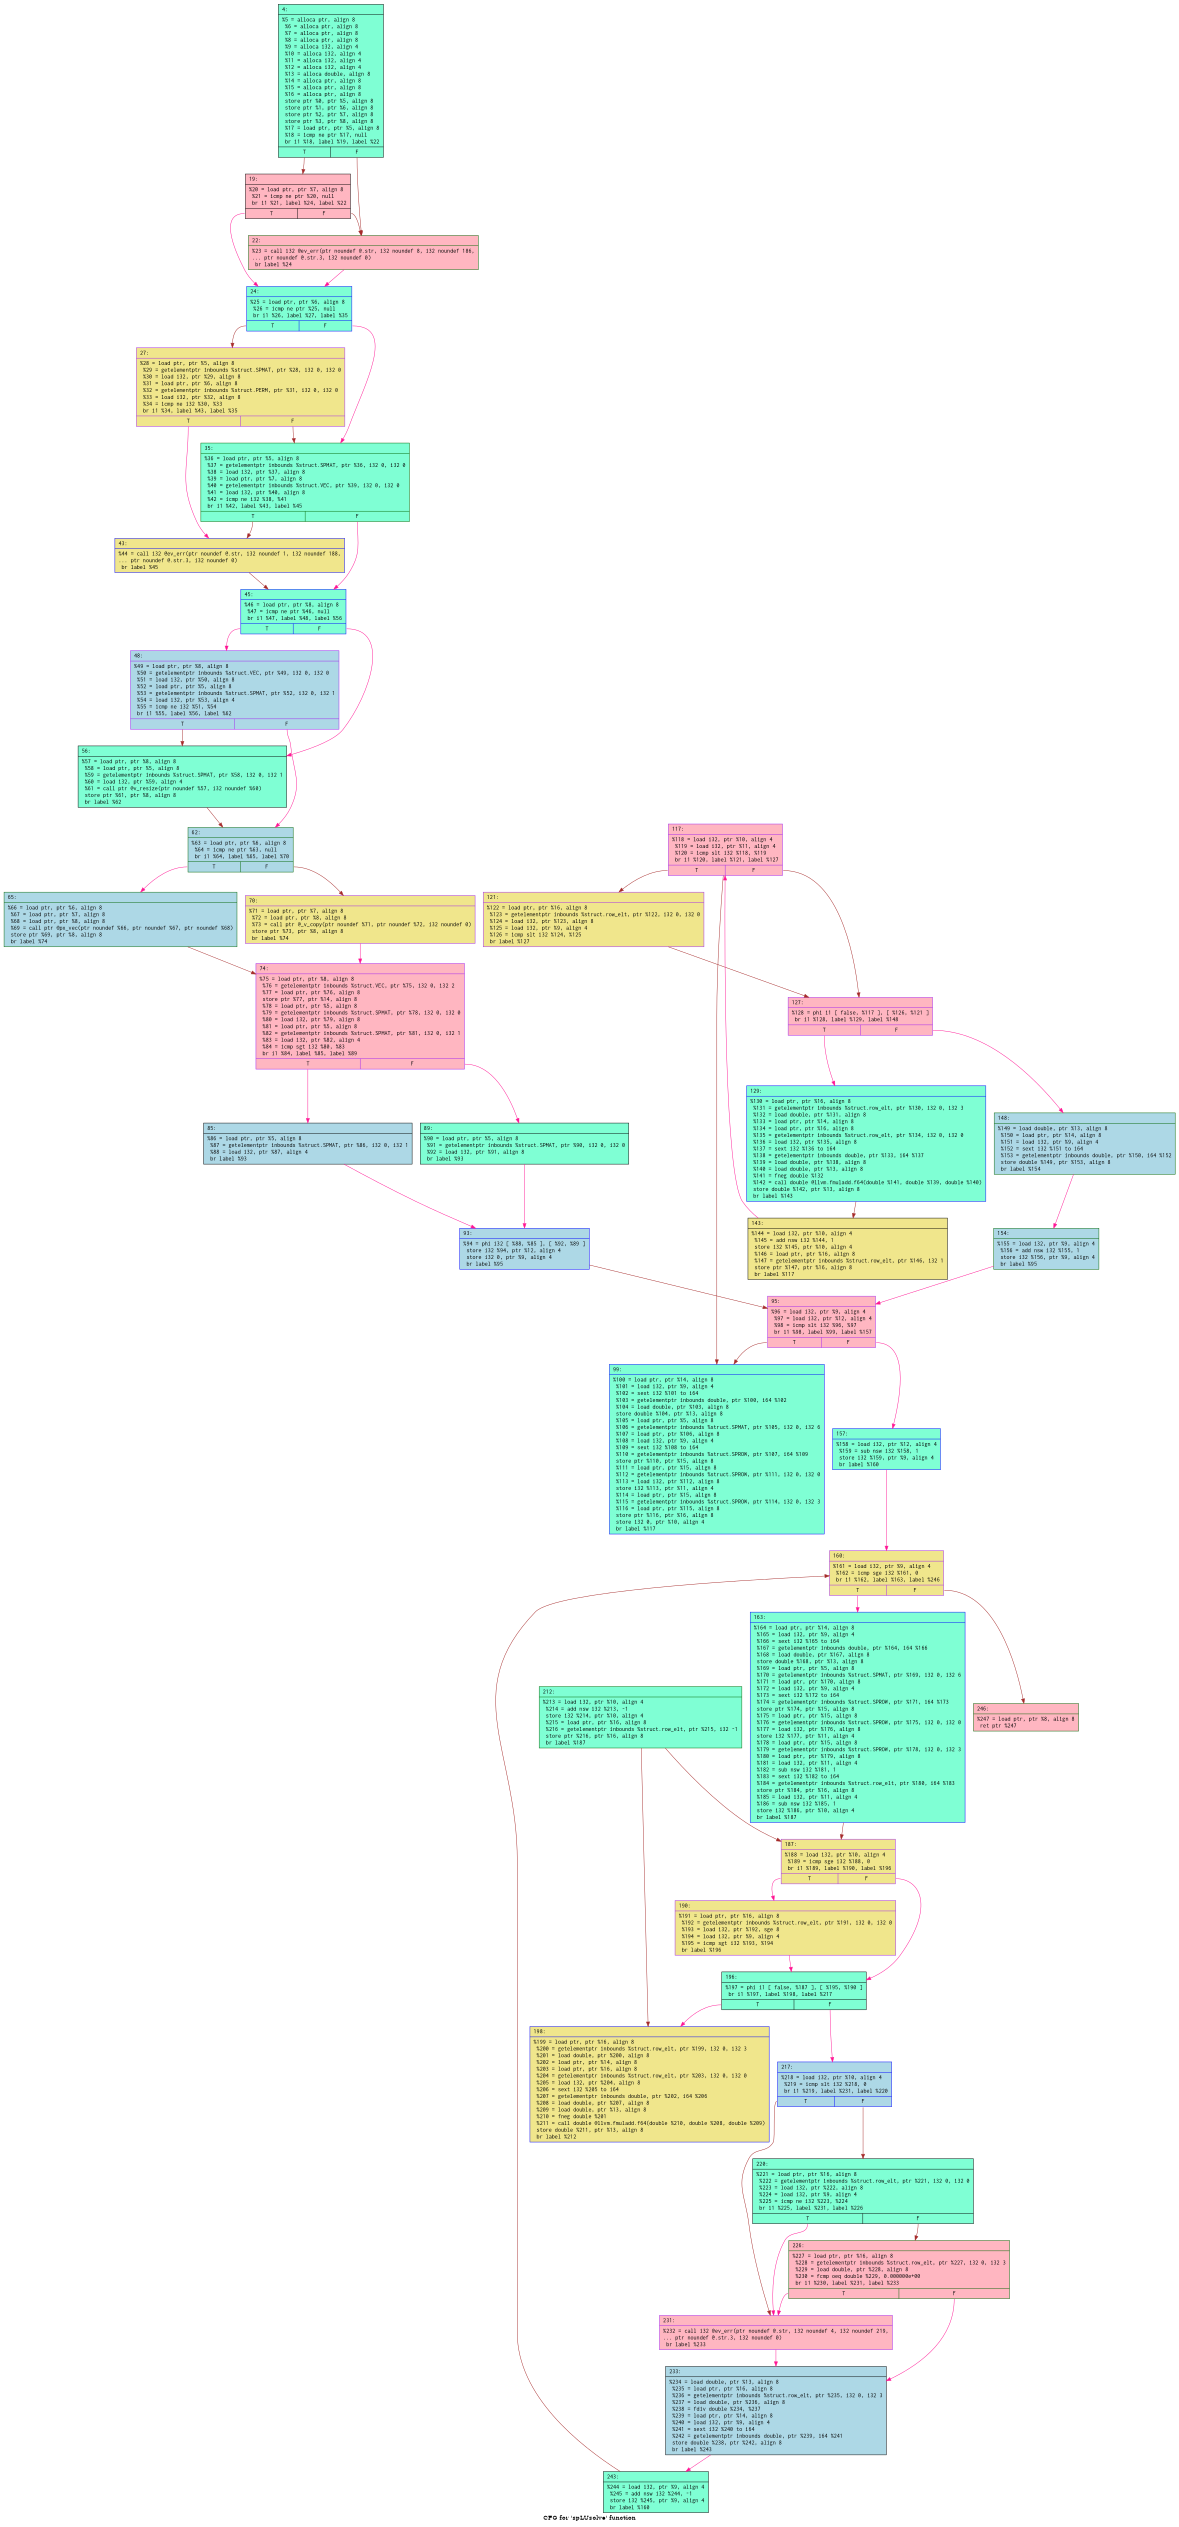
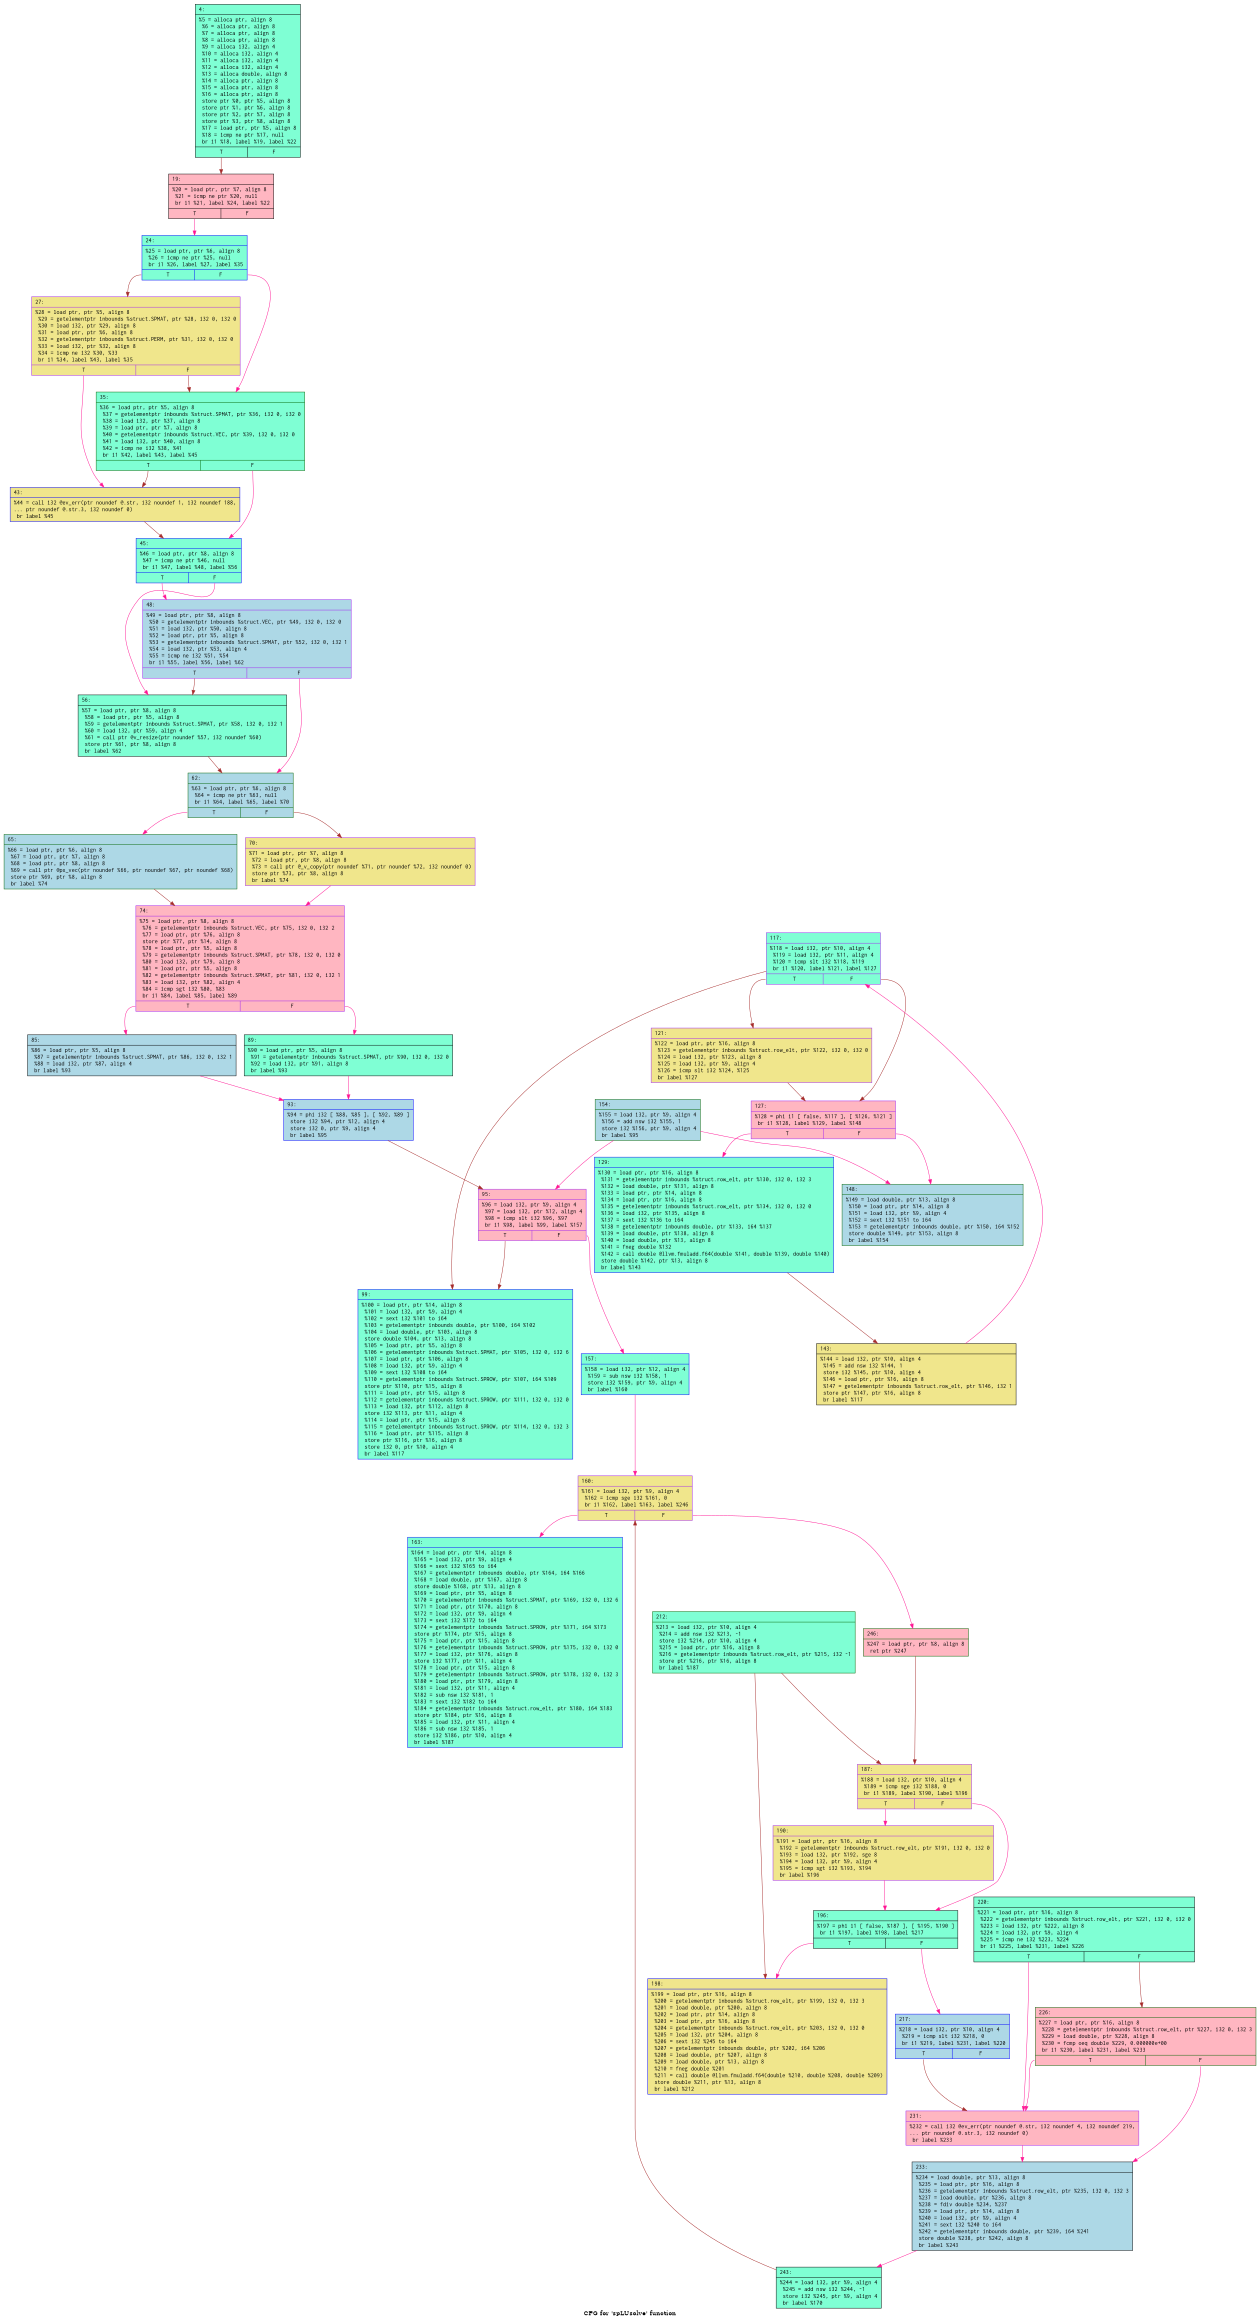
(363, 253) -> none
(725, 850) -> (823, 959)
(1064, 1199) -> (796, 1147)
(1000, 1631) -> (829, 1525)
(843, 1829) -> (915, 1708)
(576, 2089) -> (694, 2041)
(863, 2131) -> none
(628, 2507) -> (801, 2303)
